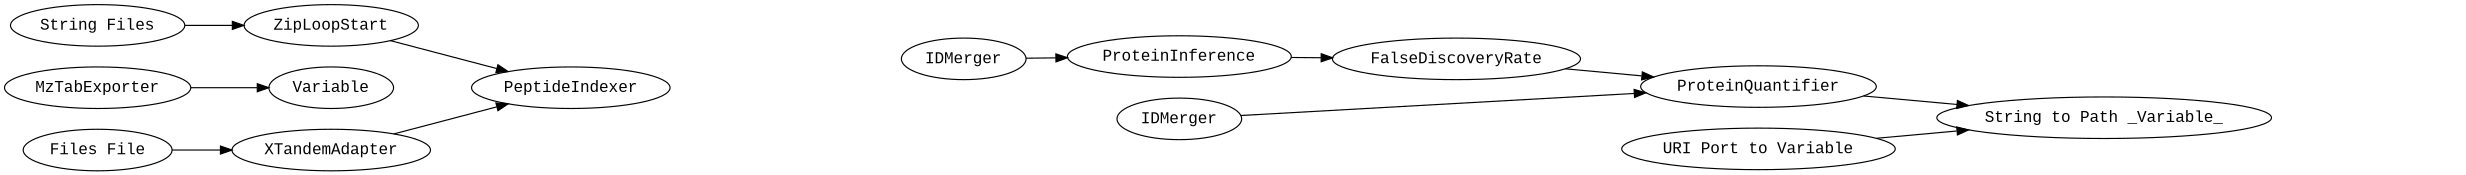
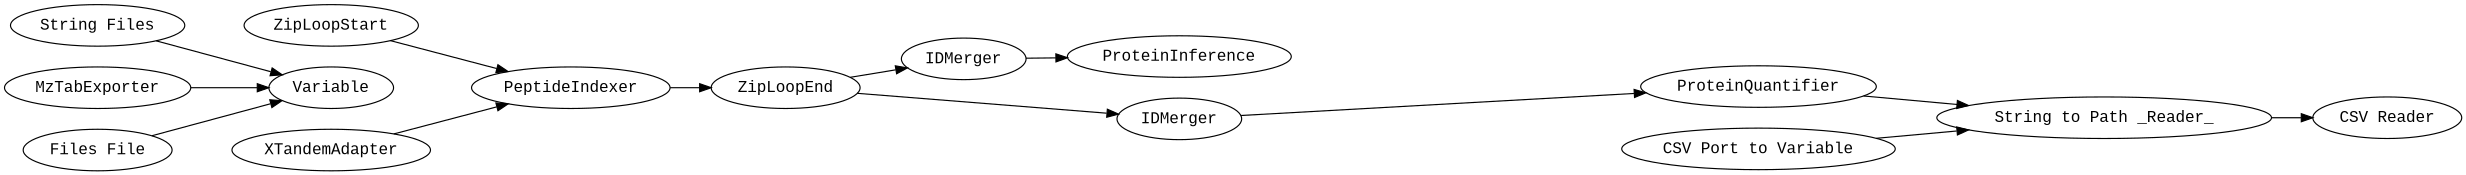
(208, 25) -> (213, 56)
(1456, 59) -> none
none -> (786, 88)
(2104, 118) -> (2104, 118)
none -> (2387, 118)
(1758, 149) -> (1758, 149)
(196, 150) -> (211, 120)
